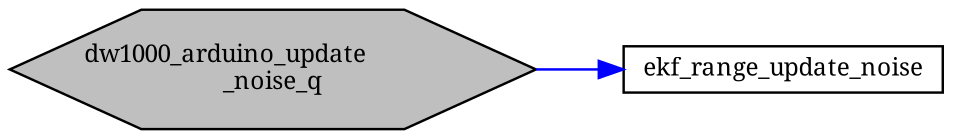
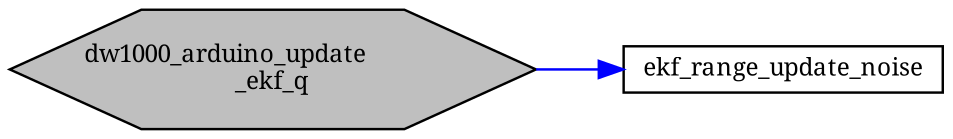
(273, 69) -> (273, 69)
